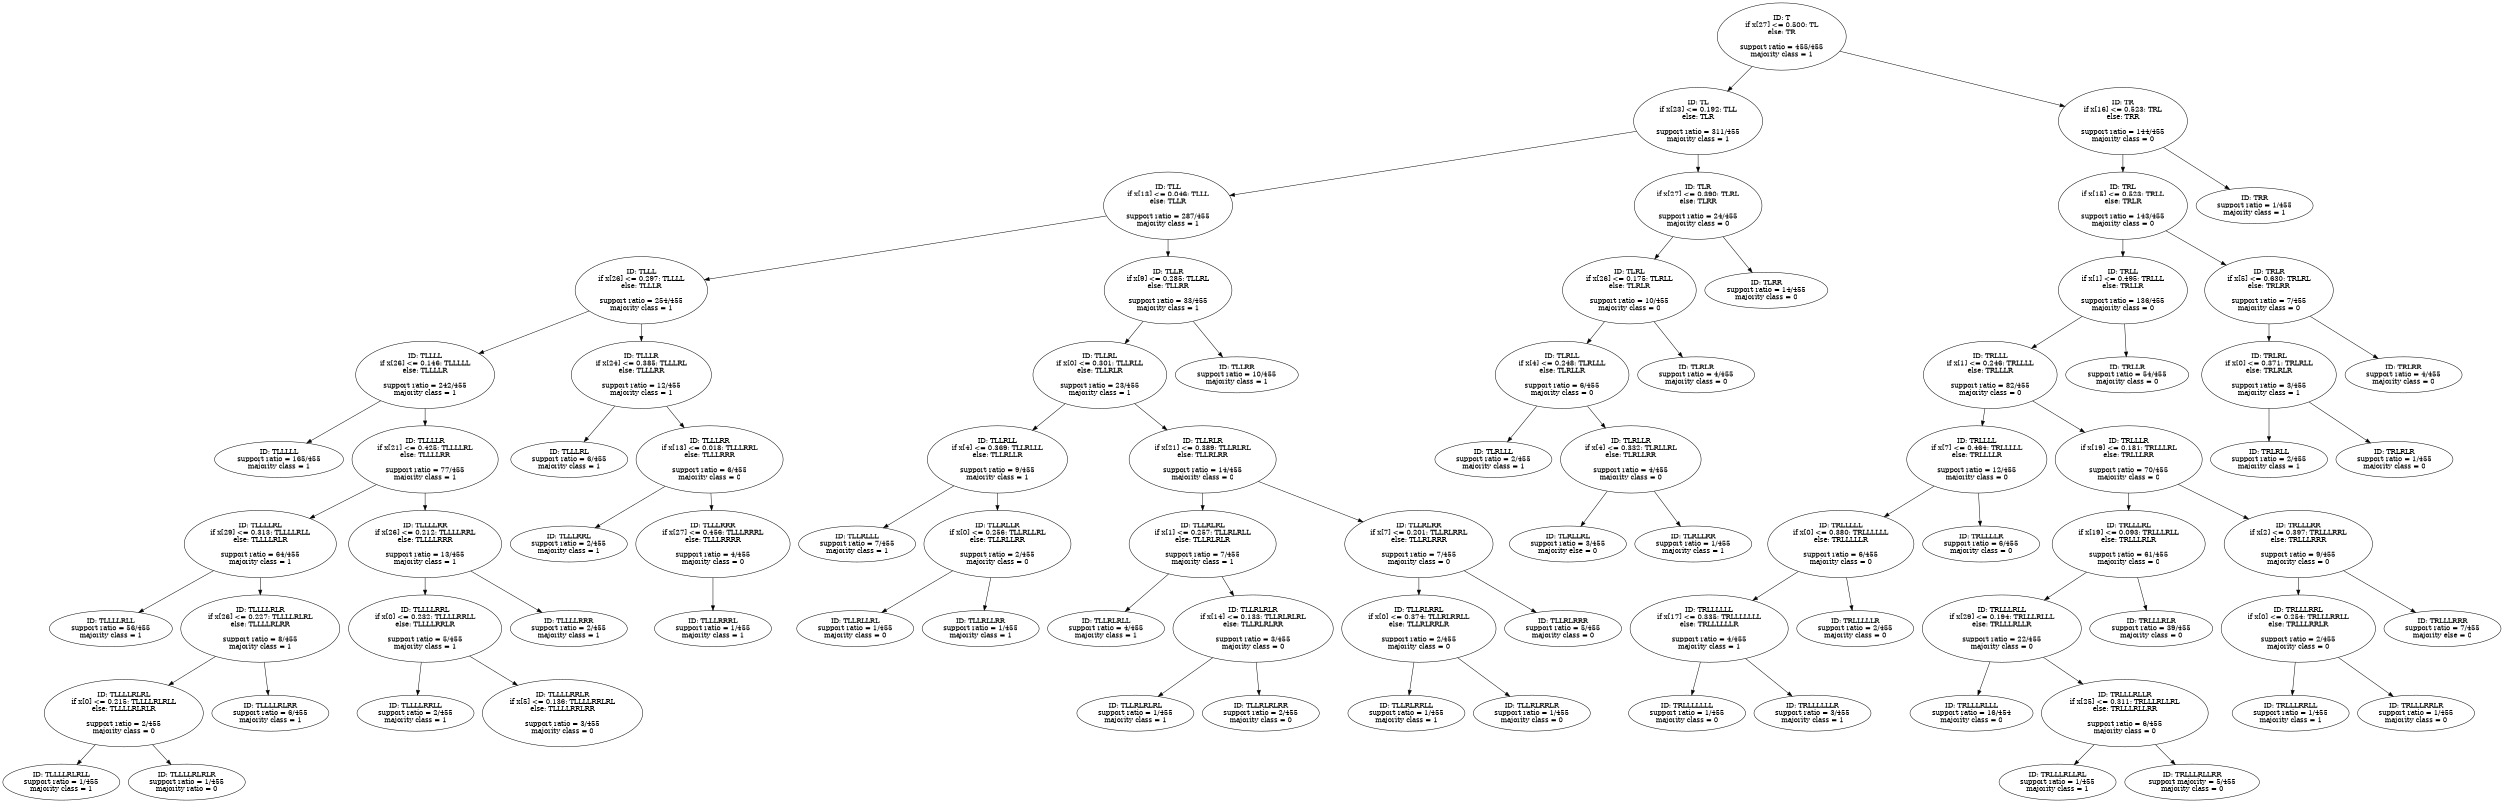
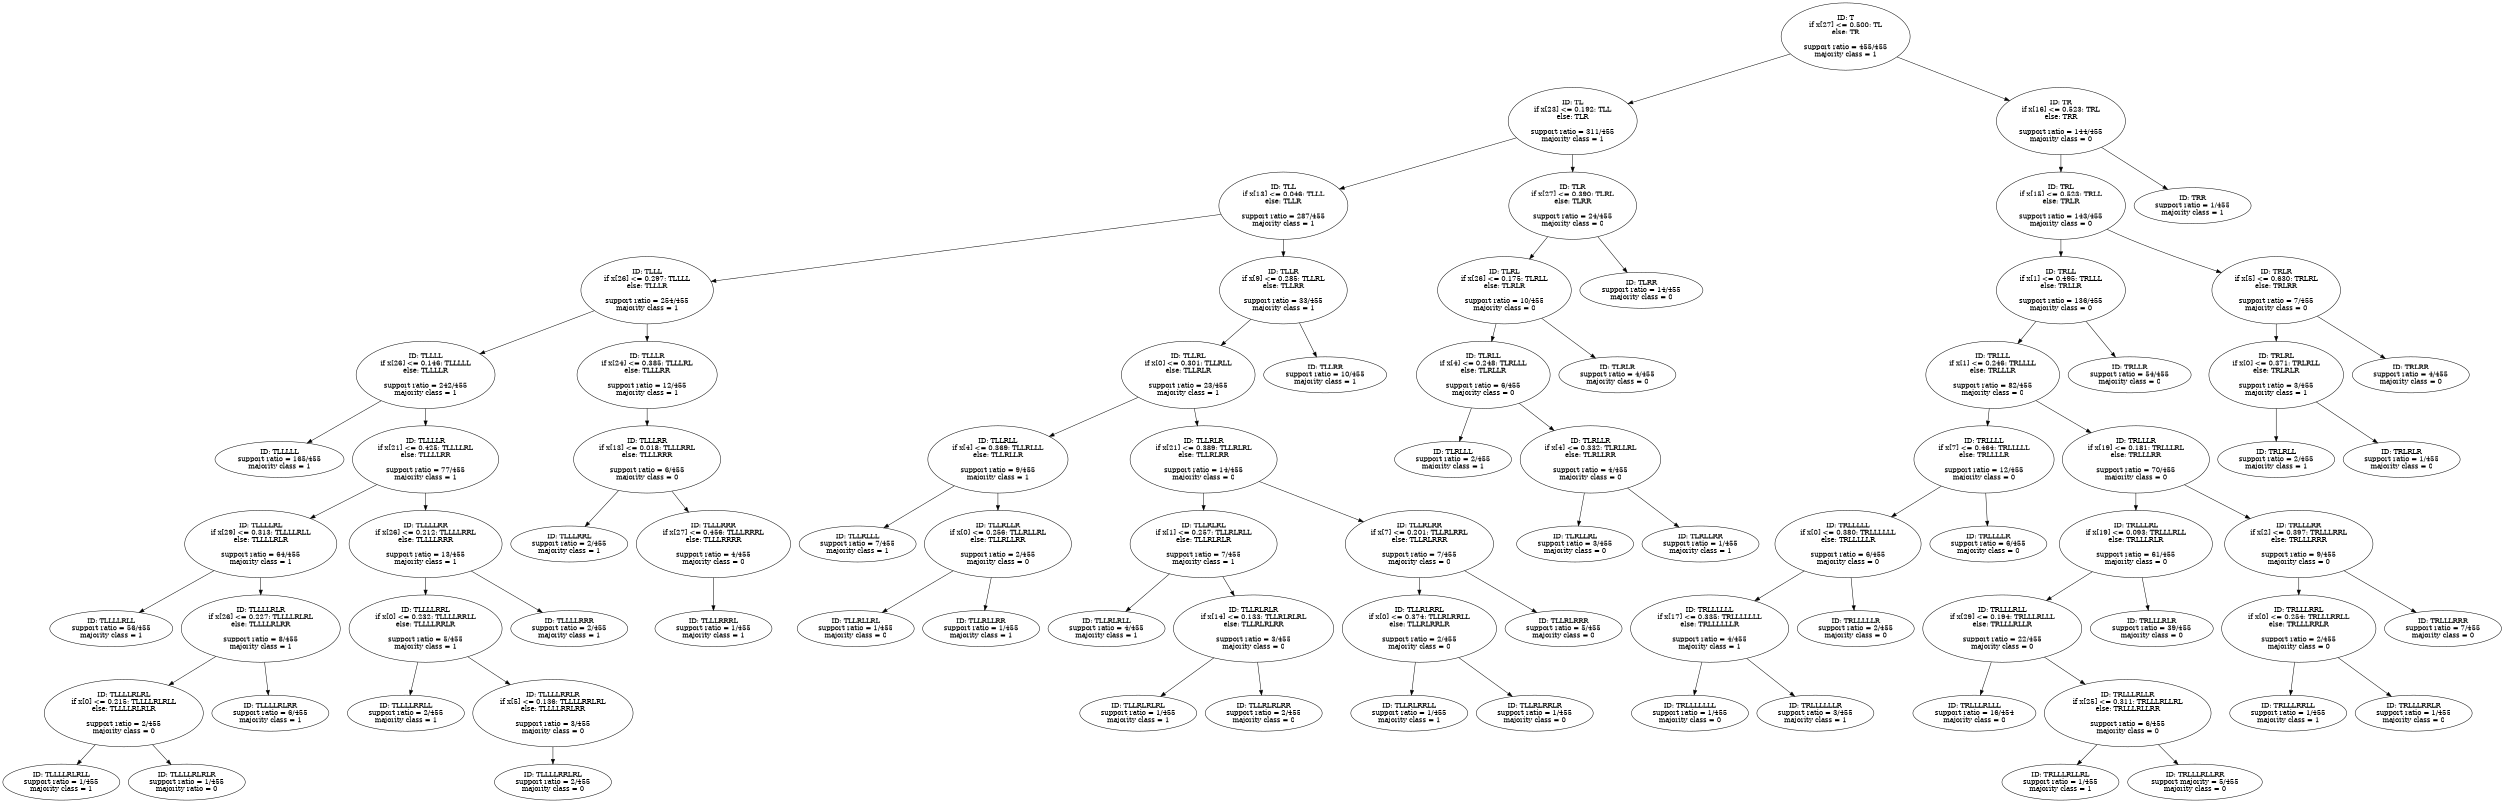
(569, 459) -> none
(1568, 544) -> (1575, 544)
(2442, 629) -> (2443, 629)
none -> (553, 782)
